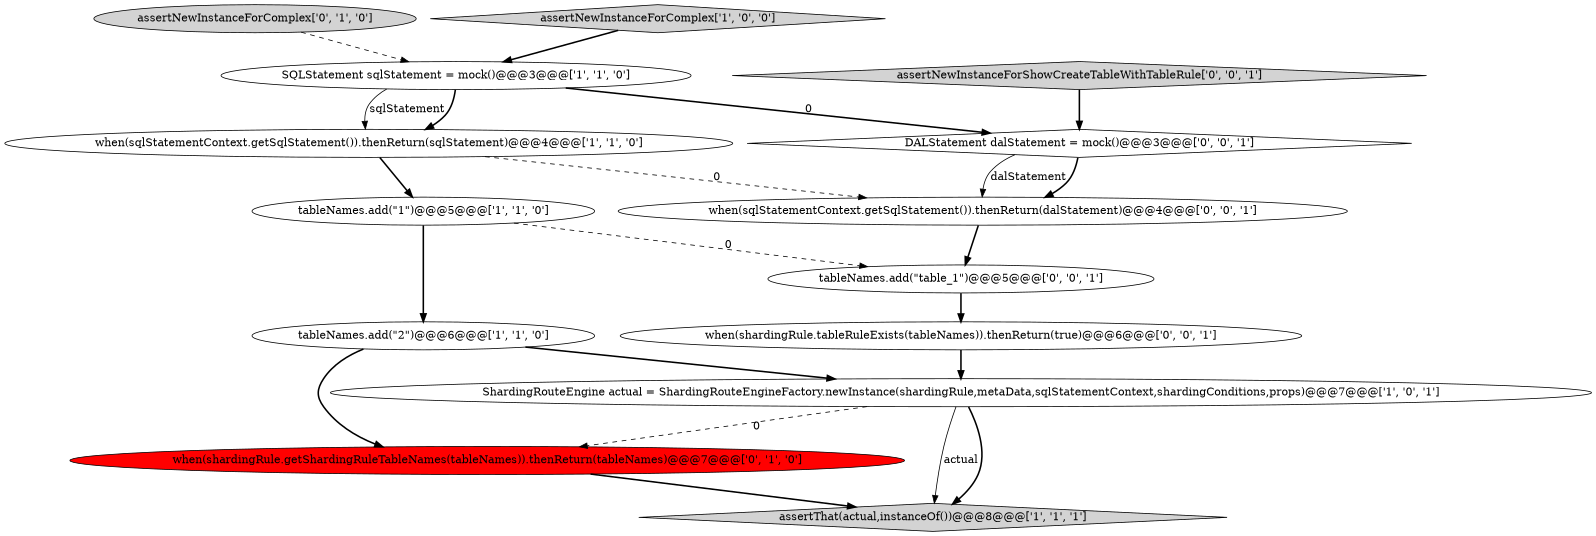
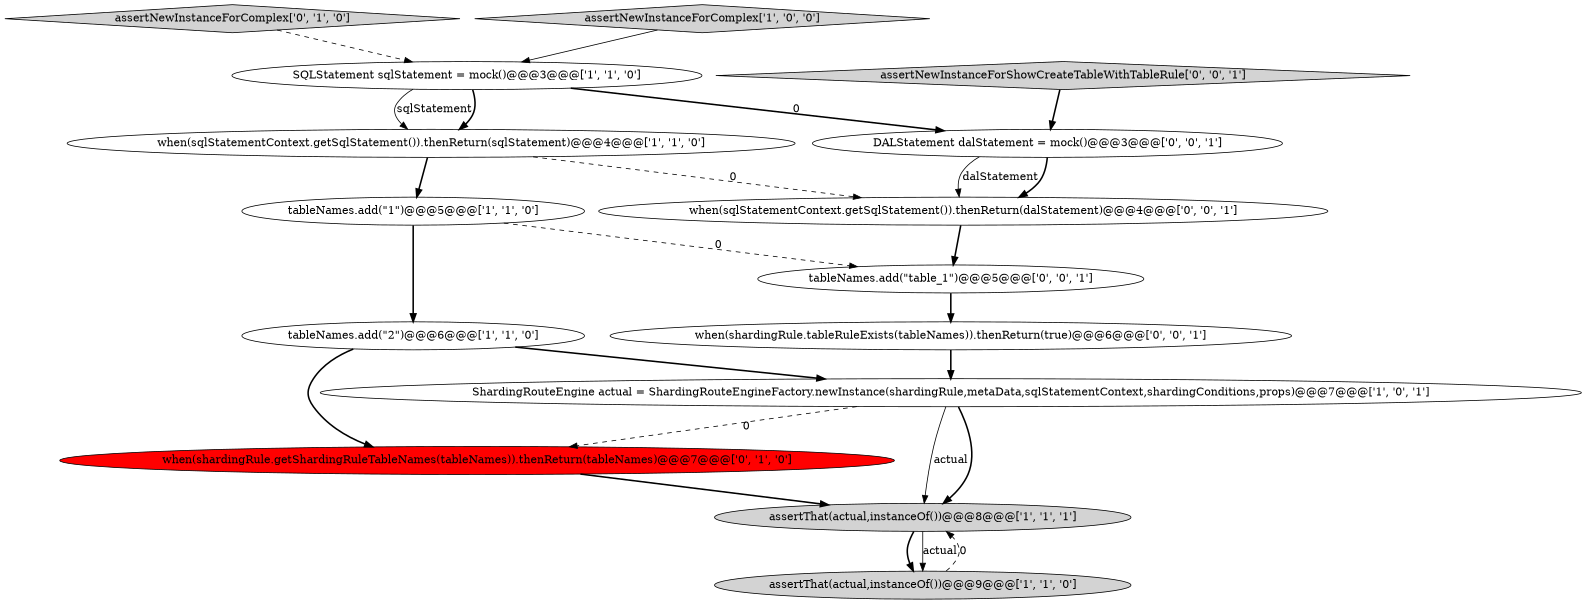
(255, 19) -> (232, 19)
(565, 45) -> (593, 45)
(1079, 143) -> (1047, 143)
(933, 517) -> (923, 517)
none -> (923, 585)
